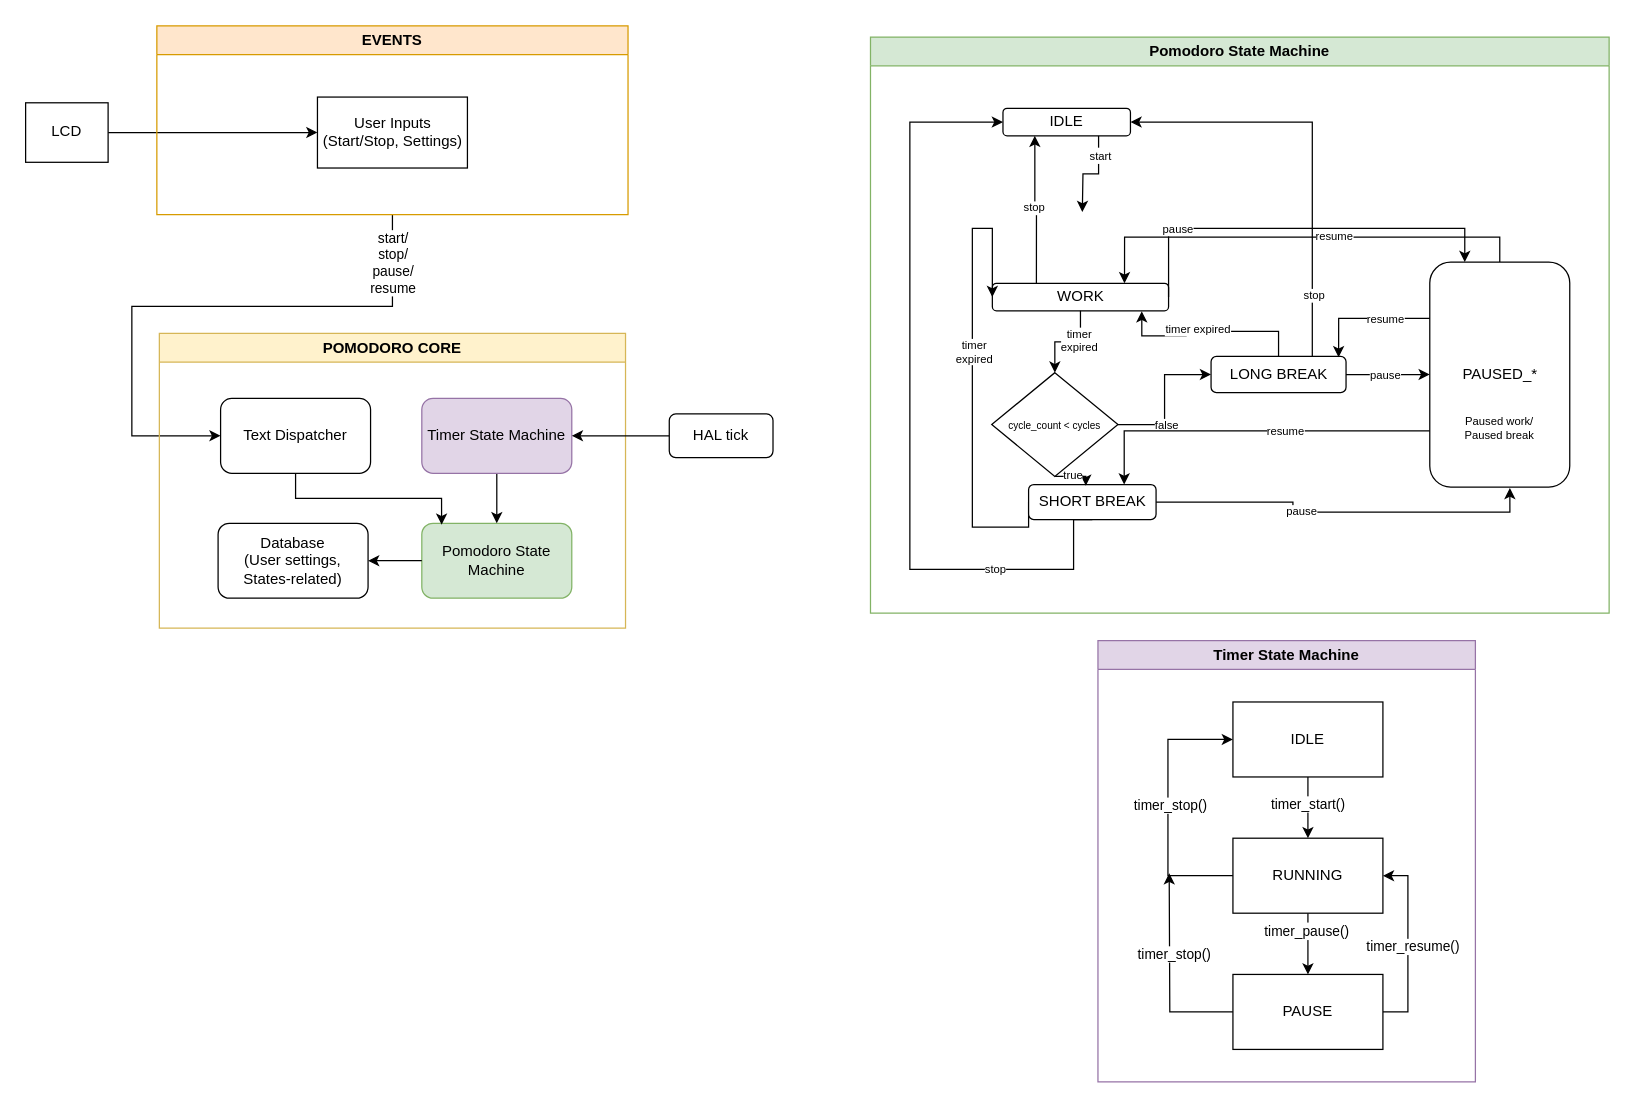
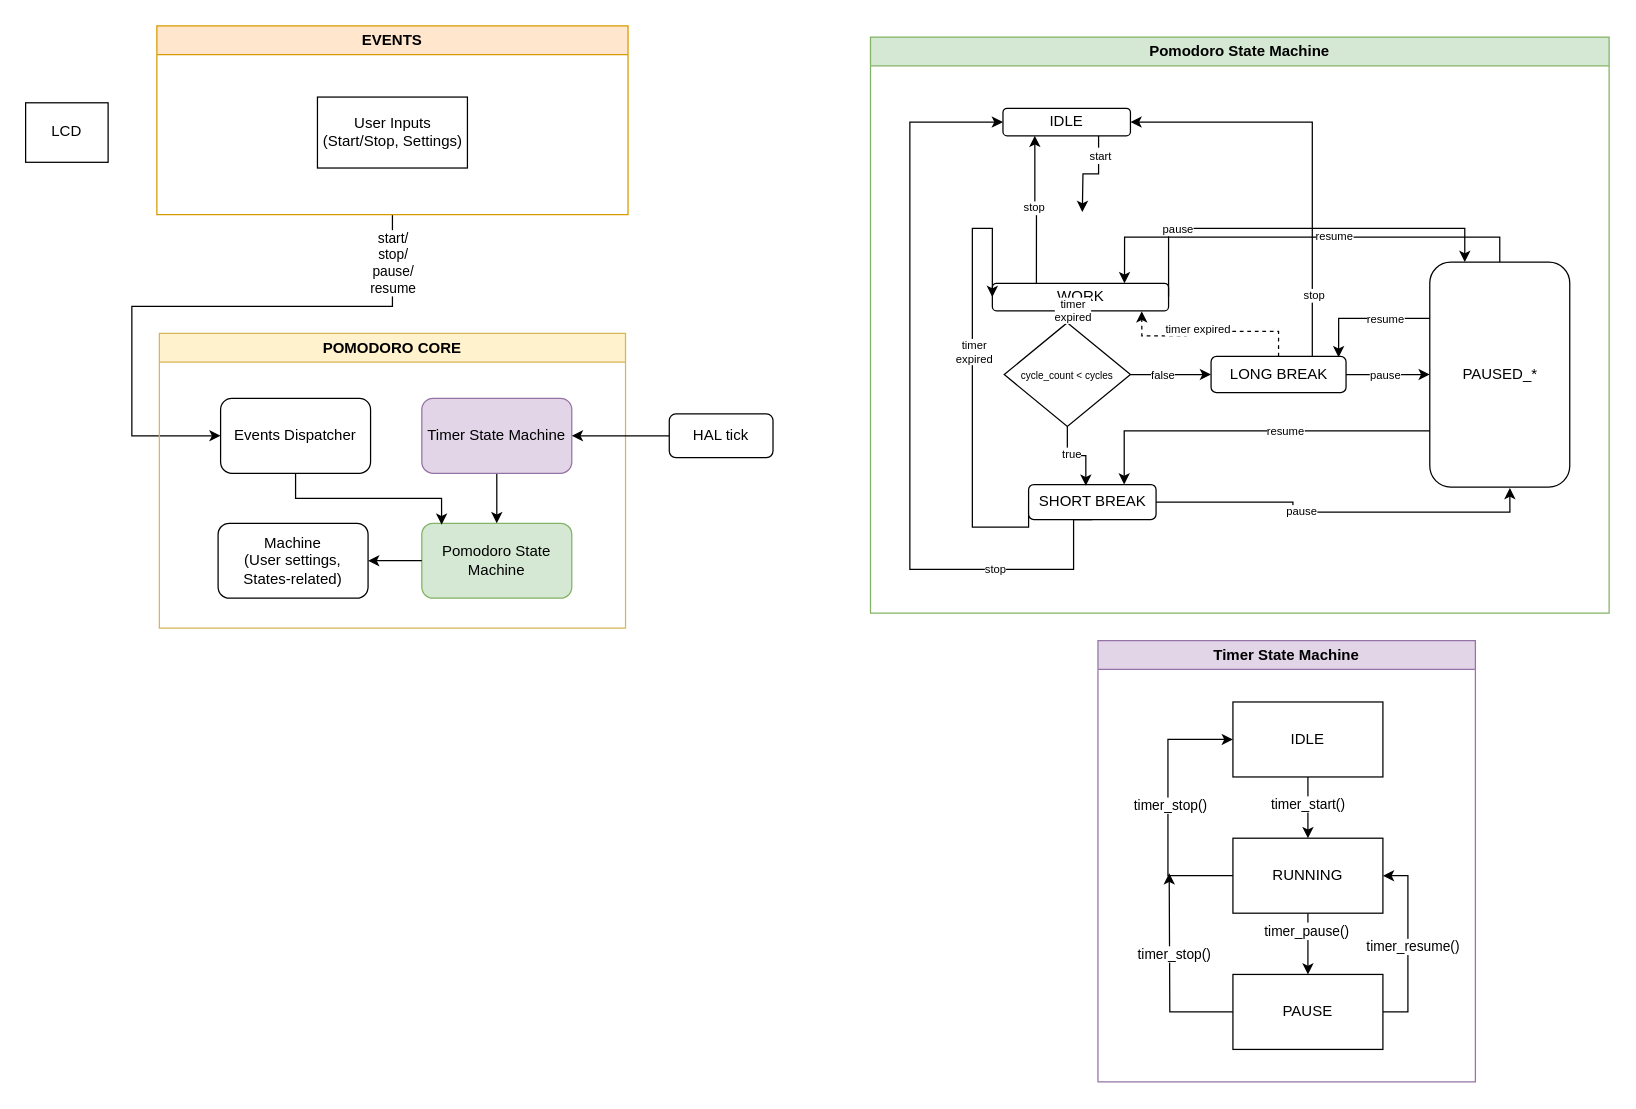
(208, 132) -> none
(1266, 331) -> (1266, 331)
(1055, 424) -> (1068, 374)
(1500, 428) -> none
(296, 436) -> (296, 436)
(293, 561) -> (293, 561)
